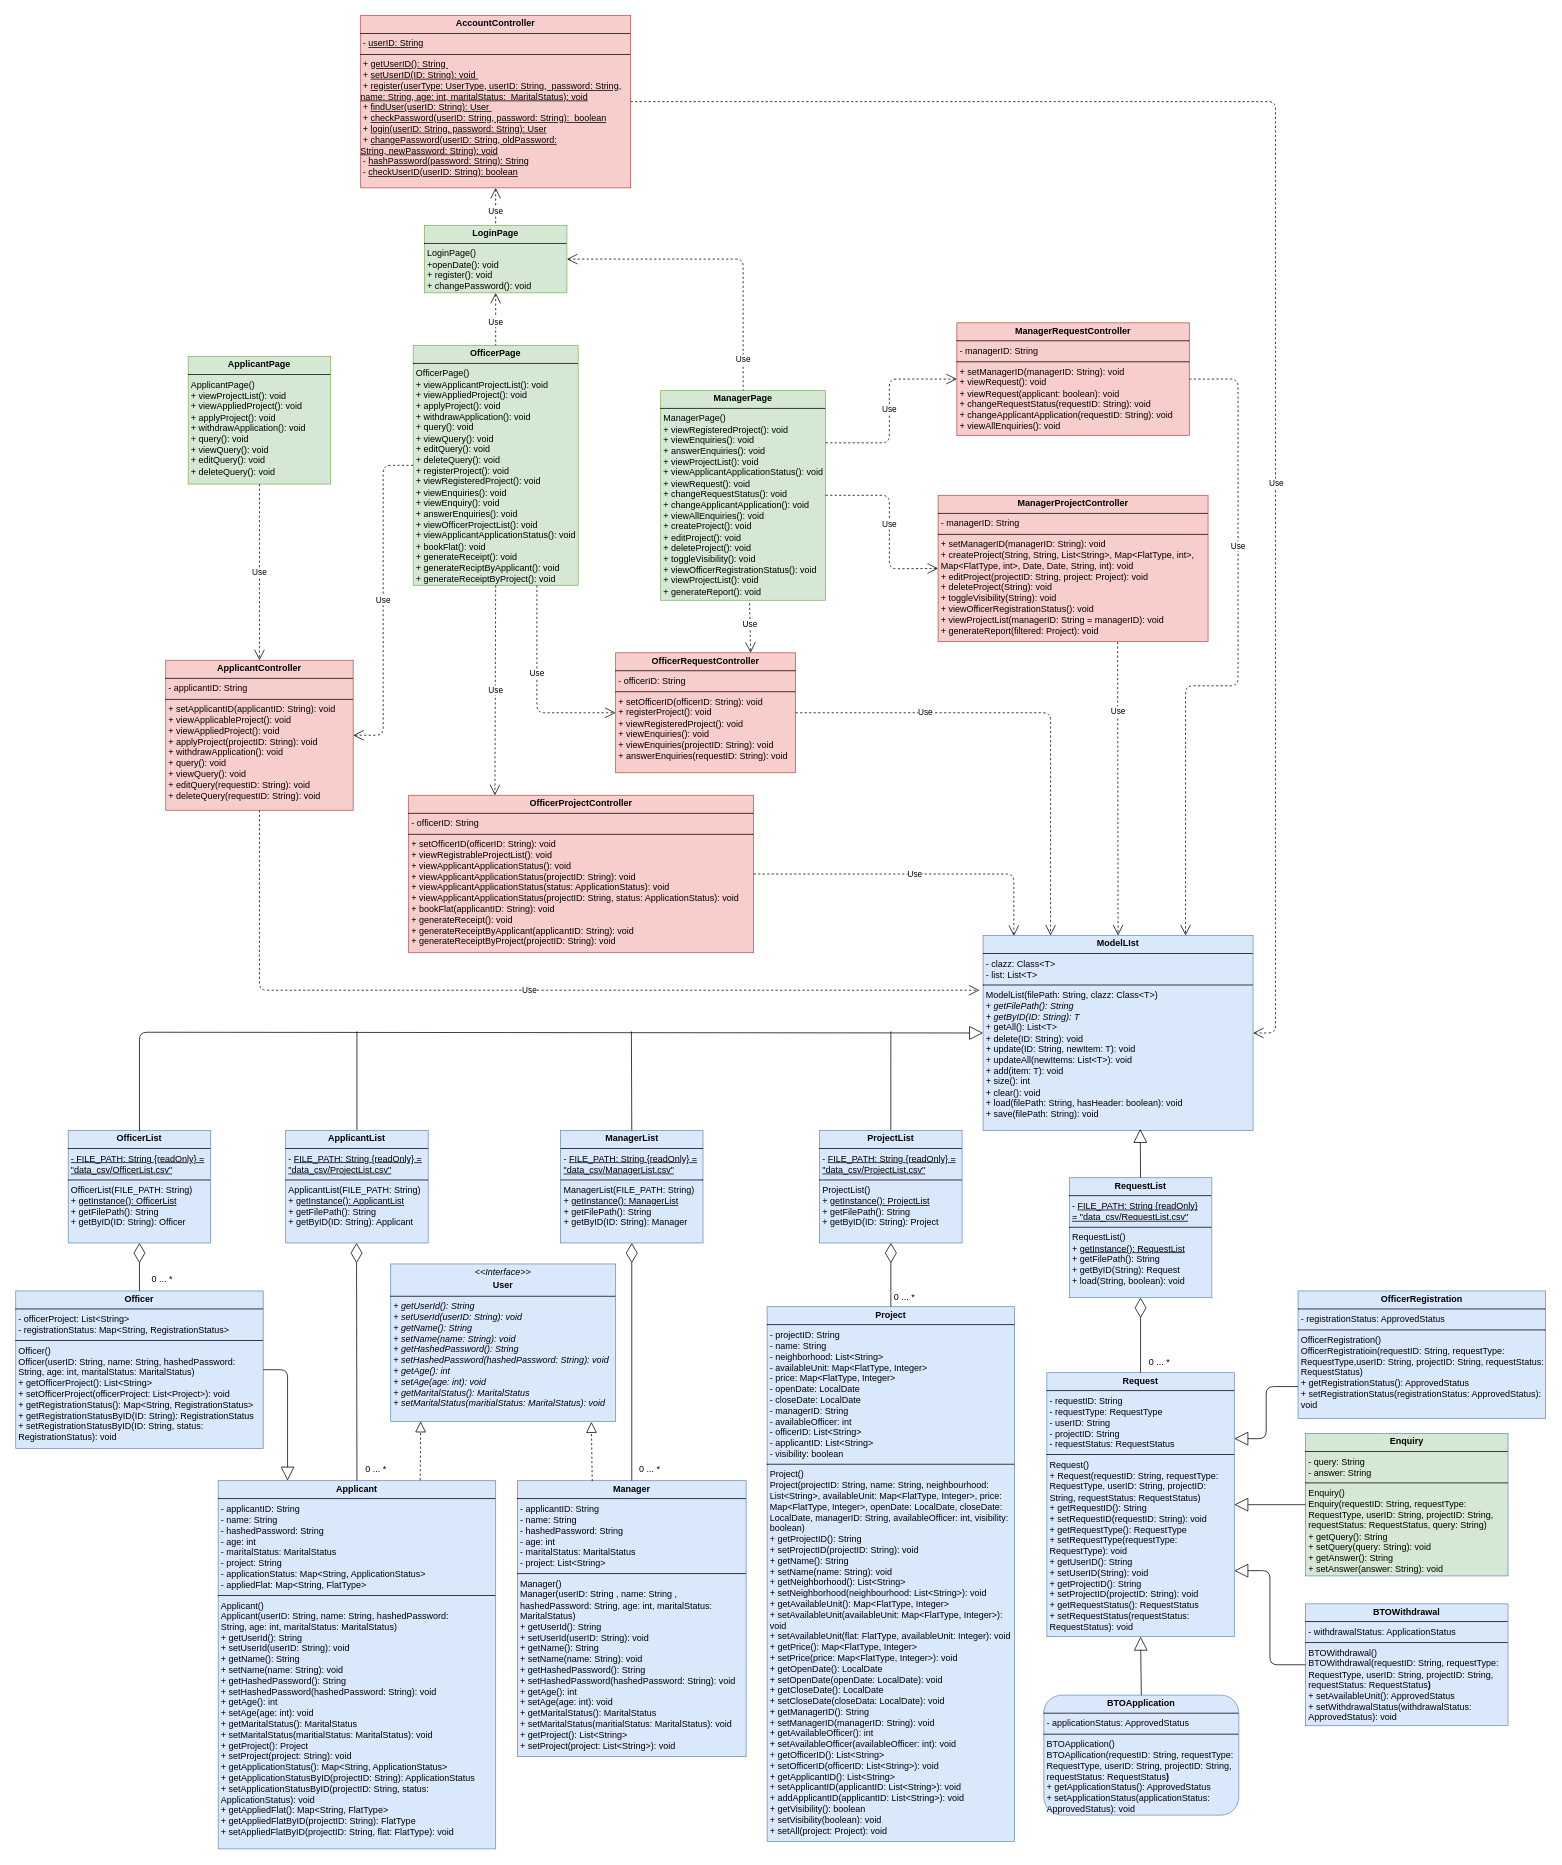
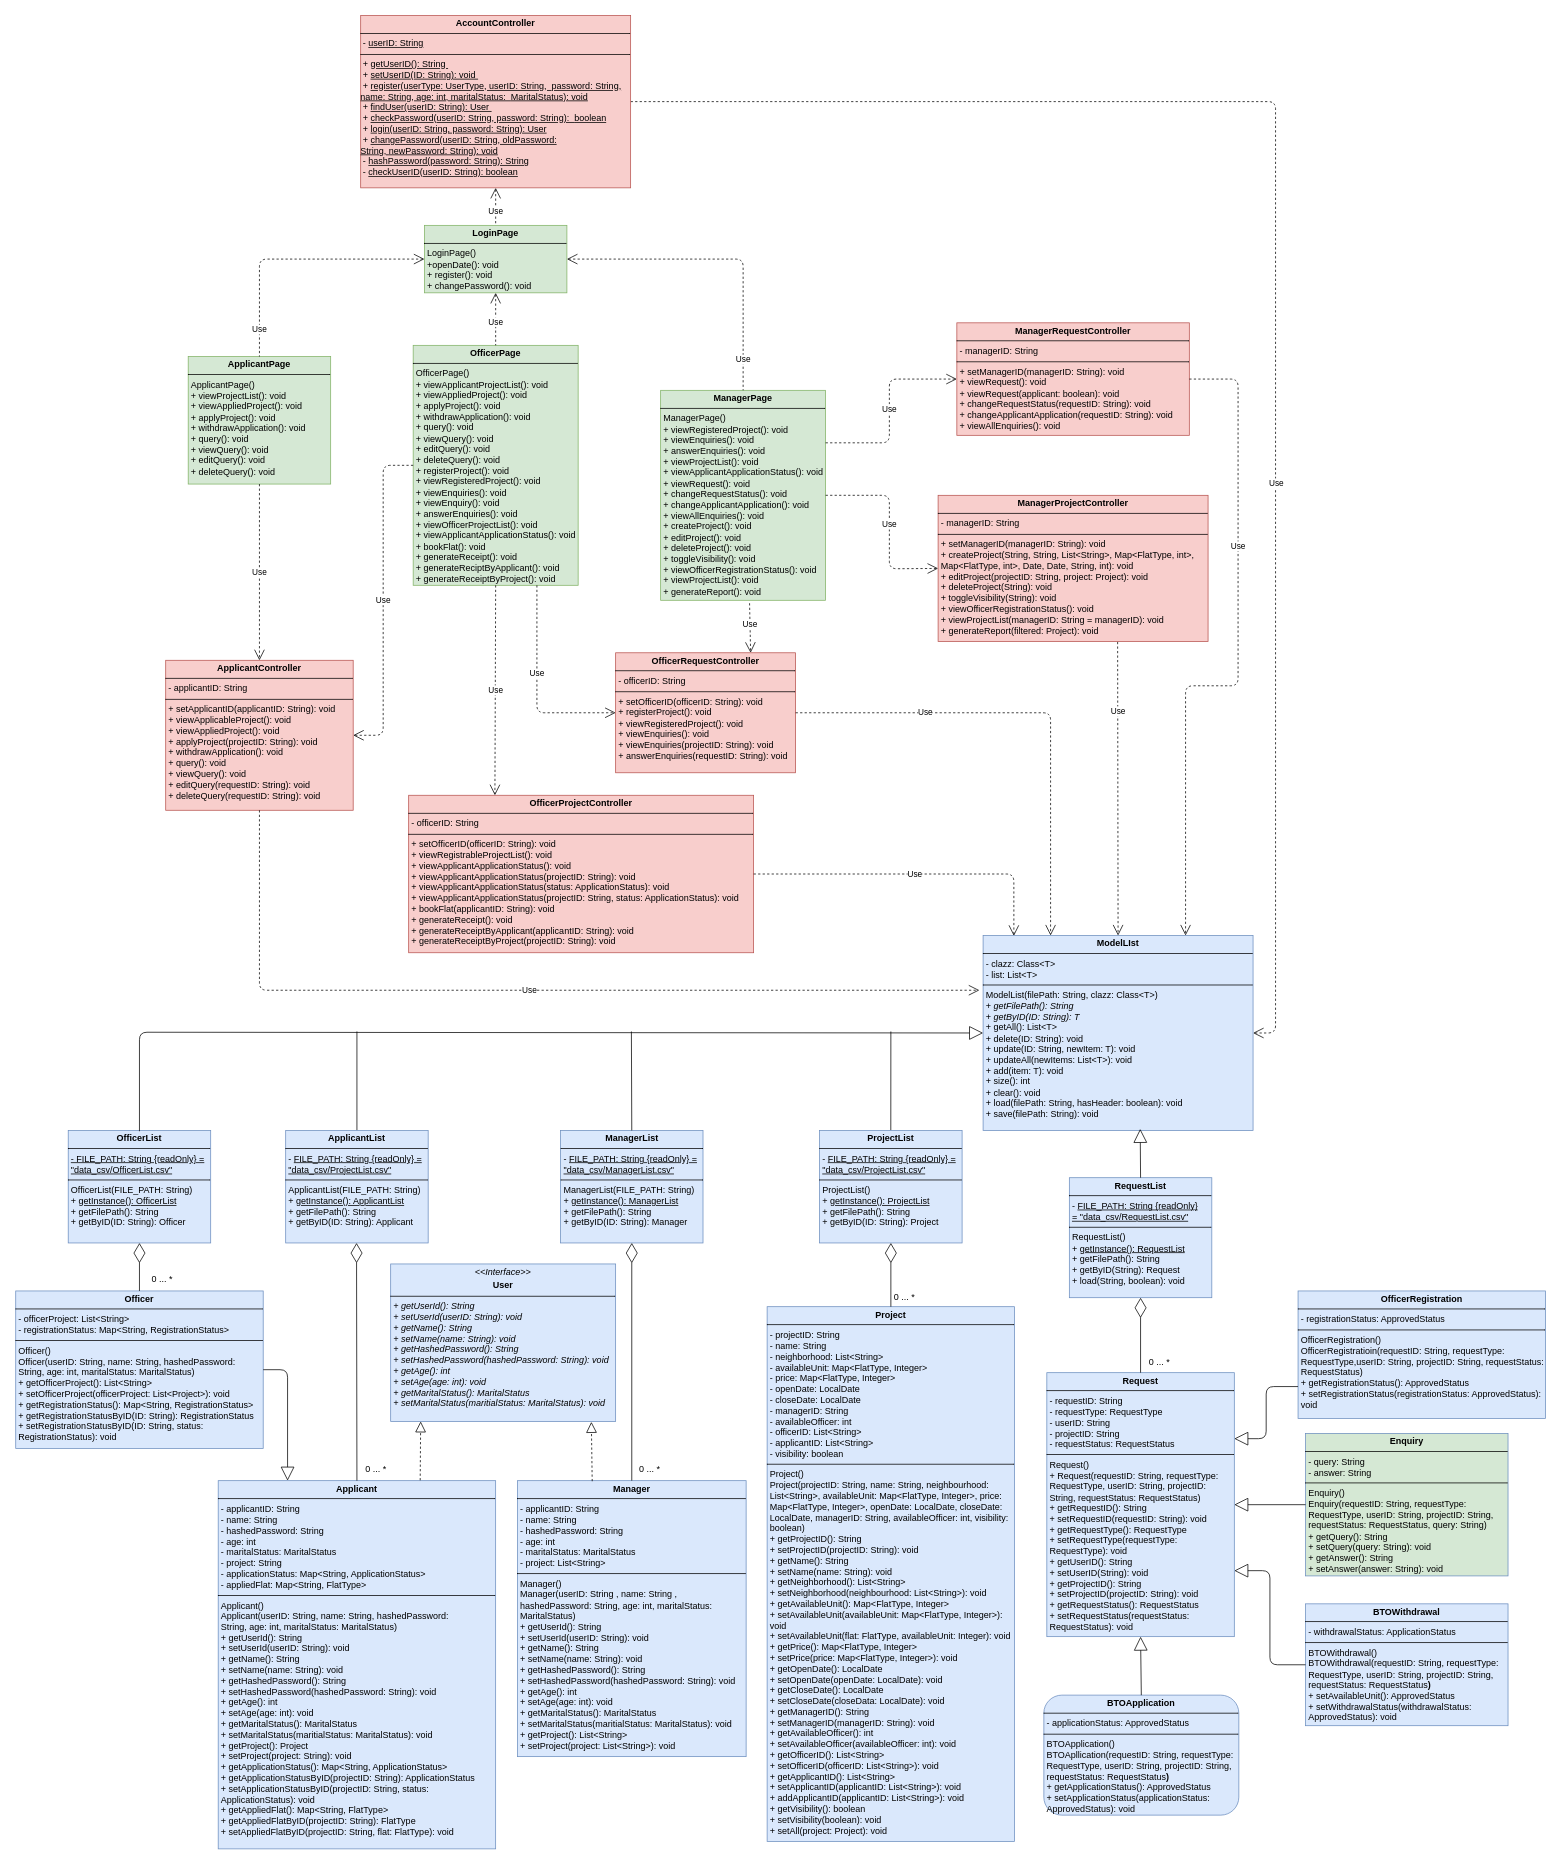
none -> (295, 259)
